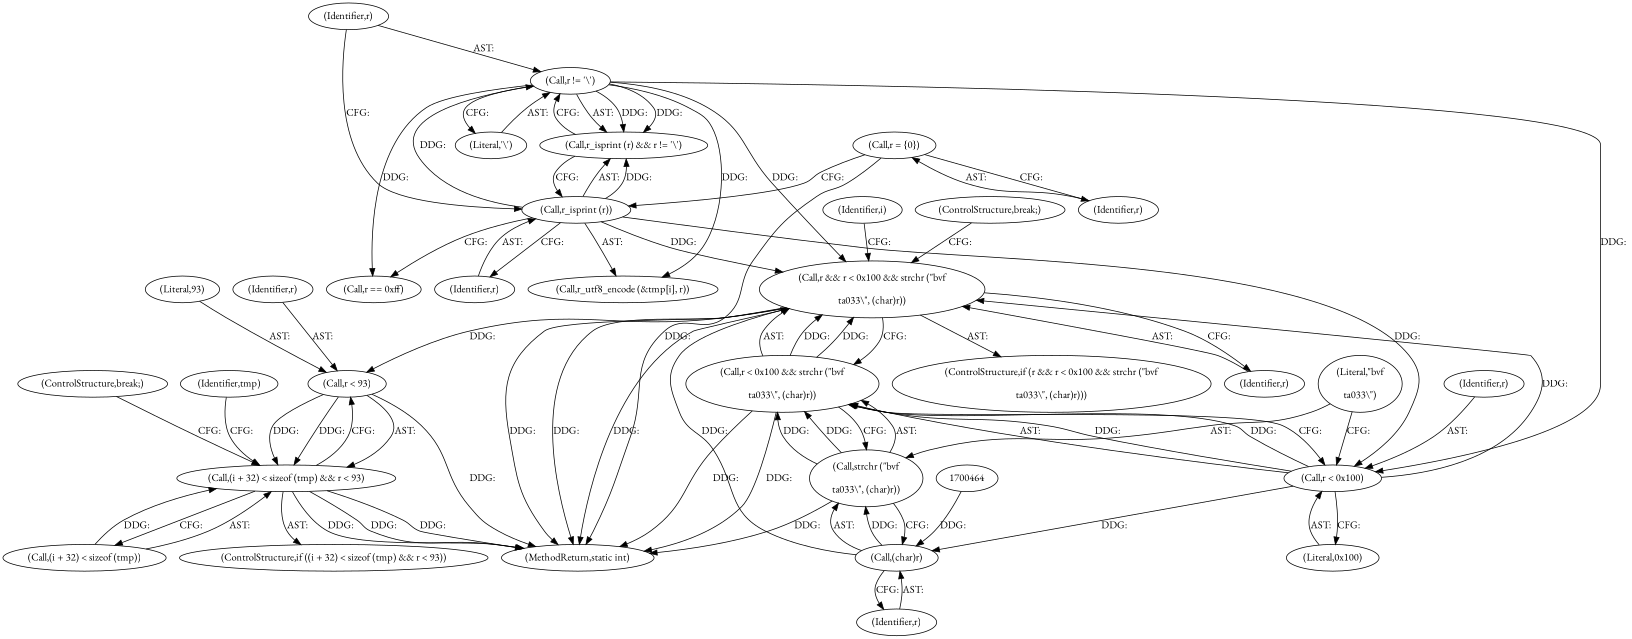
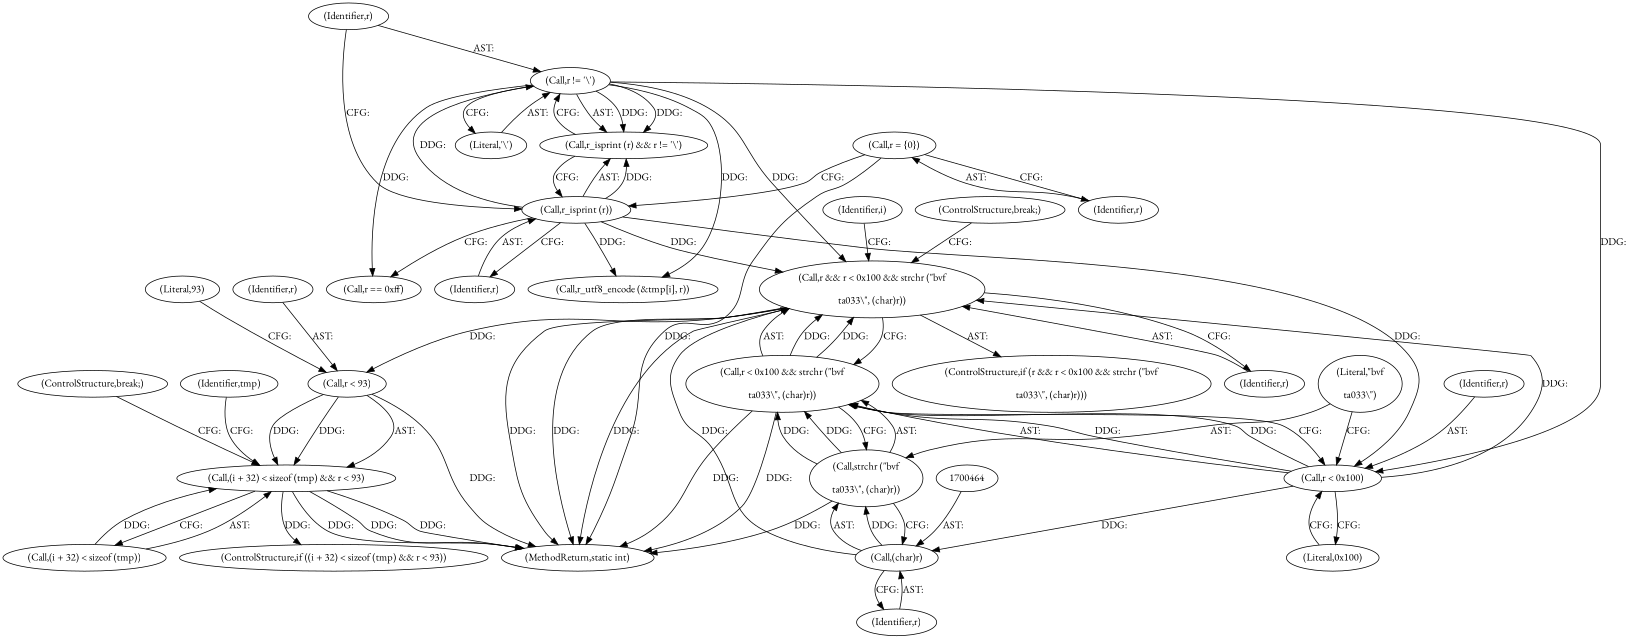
(614, 242) -> (614, 242)
(281, 337) -> (281, 337)
(345, 441) -> none
(299, 526) -> (299, 526)
(955, 526) -> (955, 526)
(1322, 526) -> (1322, 526)
